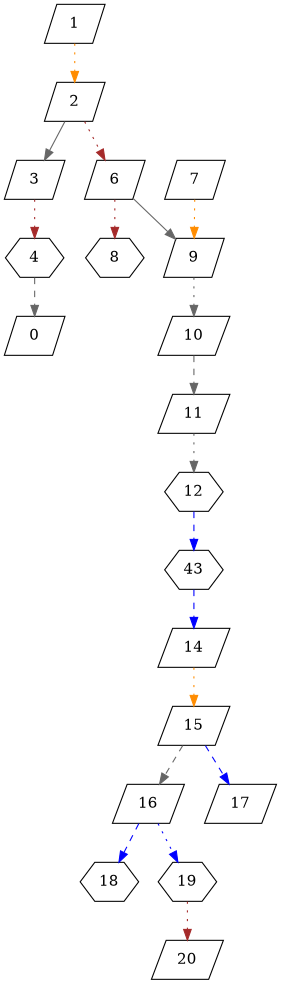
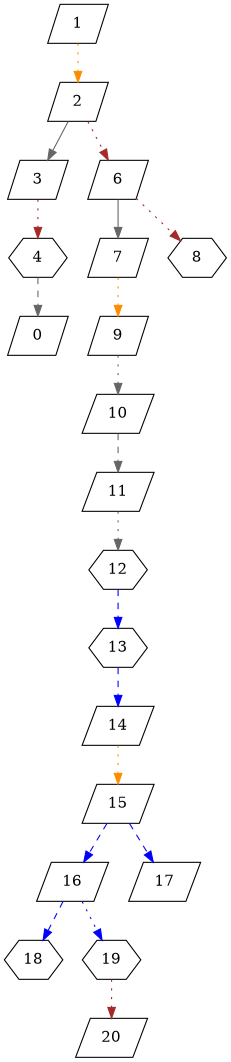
(150, 215) -> (118, 214)
(194, 570) -> (118, 648)
(174, 760) -> (98, 838)
